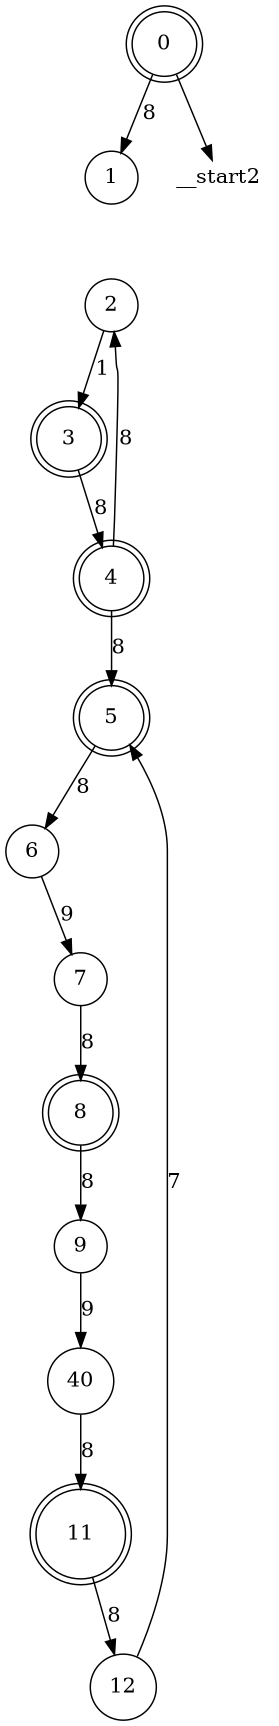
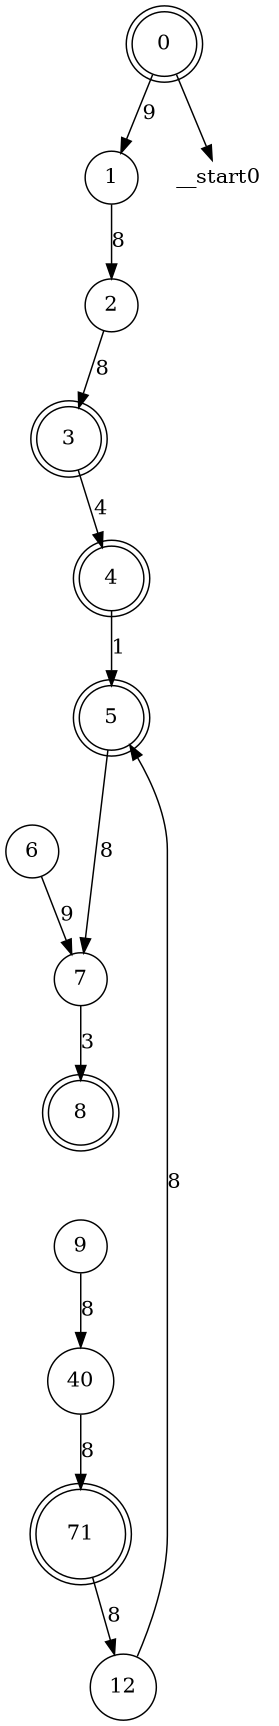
(150, 114) -> (150, 114)
(219, 178) -> (219, 178)
(103, 369) -> (103, 369)
(117, 446) -> (112, 234)
(101, 509) -> (101, 509)
(119, 648) -> (119, 648)
(74, 781) -> (97, 844)
(88, 1043) -> (88, 1043)
(81, 1175) -> none
(175, 1183) -> (175, 1183)
(88, 1310) -> (88, 1310)
(81, 1534) -> (81, 1534)
